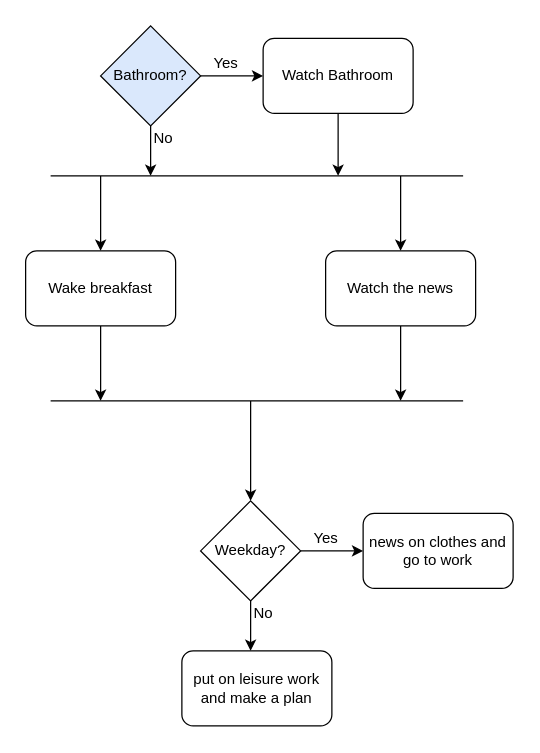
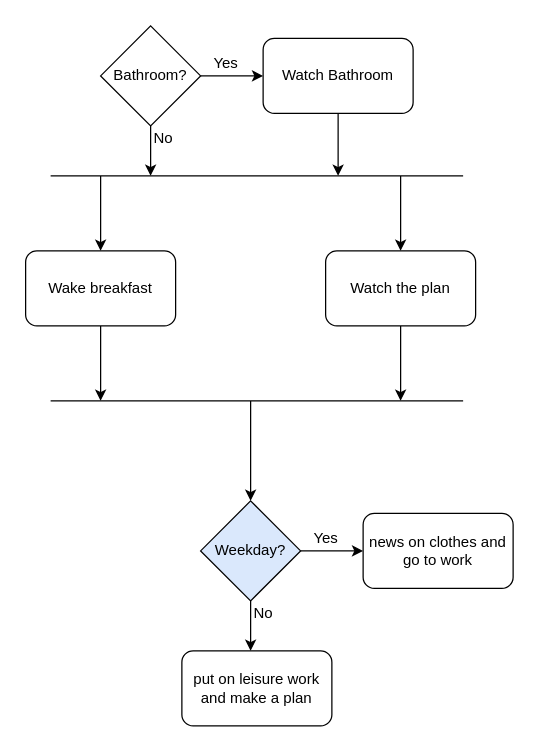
(151, 76) -> (151, 76)
(401, 288) -> (401, 288)
(251, 551) -> (251, 551)
